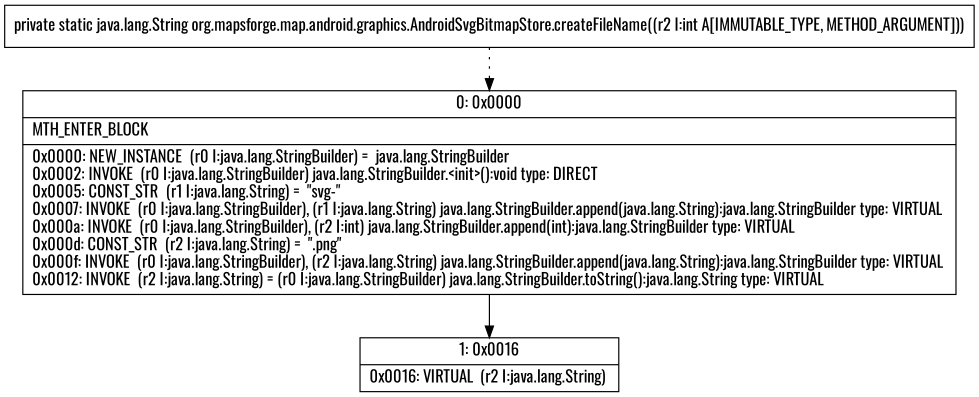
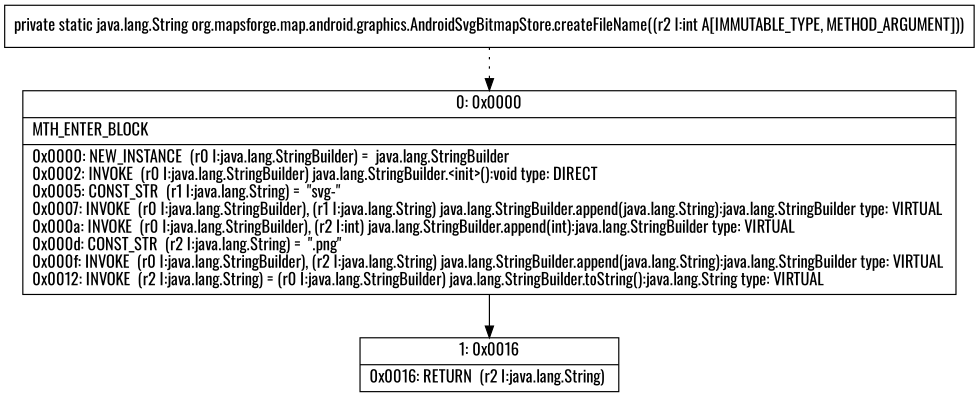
(489, 378) -> (489, 378)
